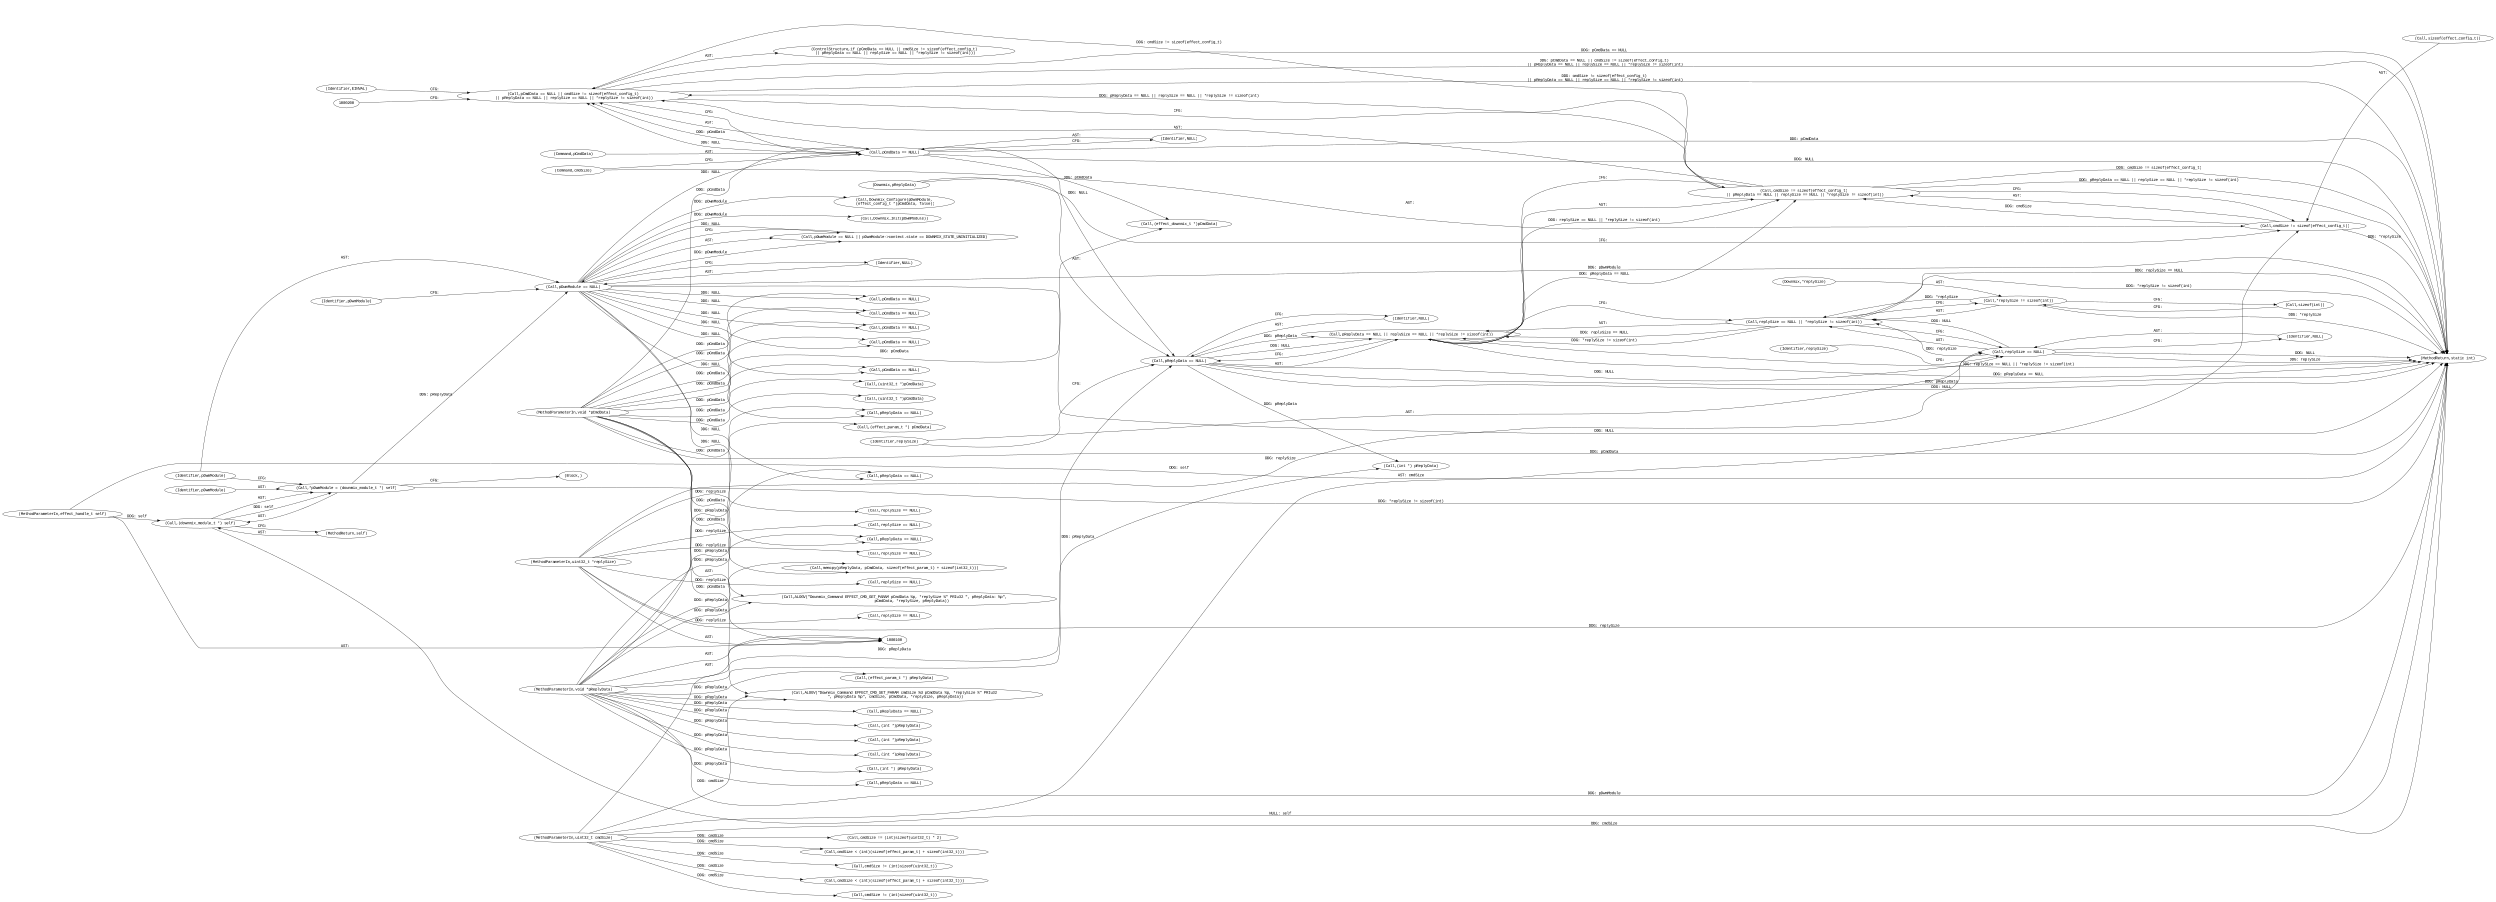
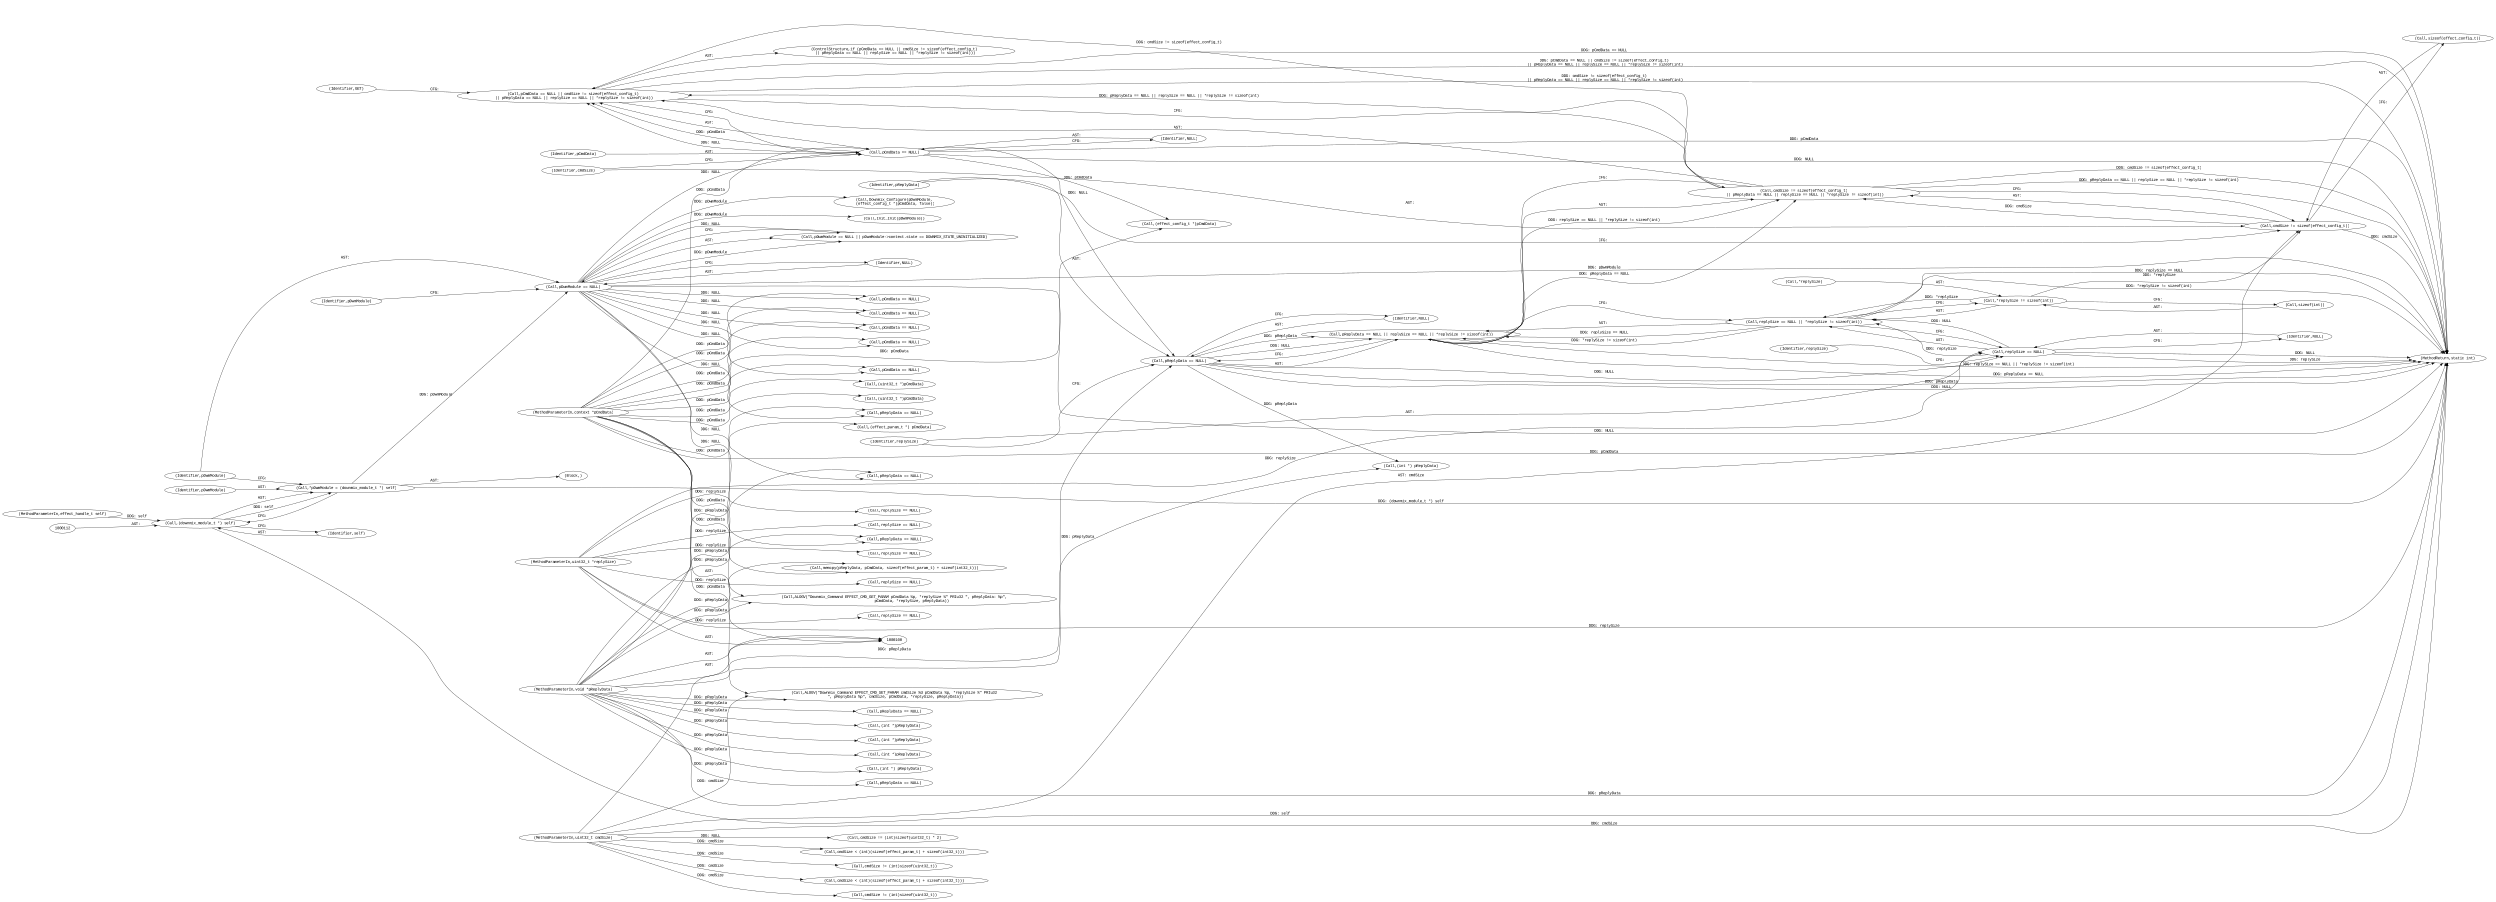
(346, 89) -> (346, 89)
(346, 103) -> none
none -> (2376, 133)
(573, 154) -> (573, 154)
(573, 171) -> (573, 171)
(894, 185) -> (894, 185)
(894, 219) -> (894, 219)
(1179, 224) -> (1179, 224)
(2384, 237) -> (2384, 237)
(1804, 282) -> (1804, 282)
(2159, 307) -> (2159, 307)
(2238, 317) -> (2172, 283)
(436, 395) -> (436, 395)
(573, 412) -> (573, 412)
(1282, 476) -> none
(436, 480) -> (436, 480)
(1411, 501) -> (1411, 501)
(263, 516) -> (263, 516)
none -> (62, 528)
(346, 533) -> (346, 533)
(460, 648) -> none
(894, 678) -> none
(1604, 793) -> (1604, 793)
(1280, 813) -> (1280, 813)
(711, 836) -> (711, 836)
